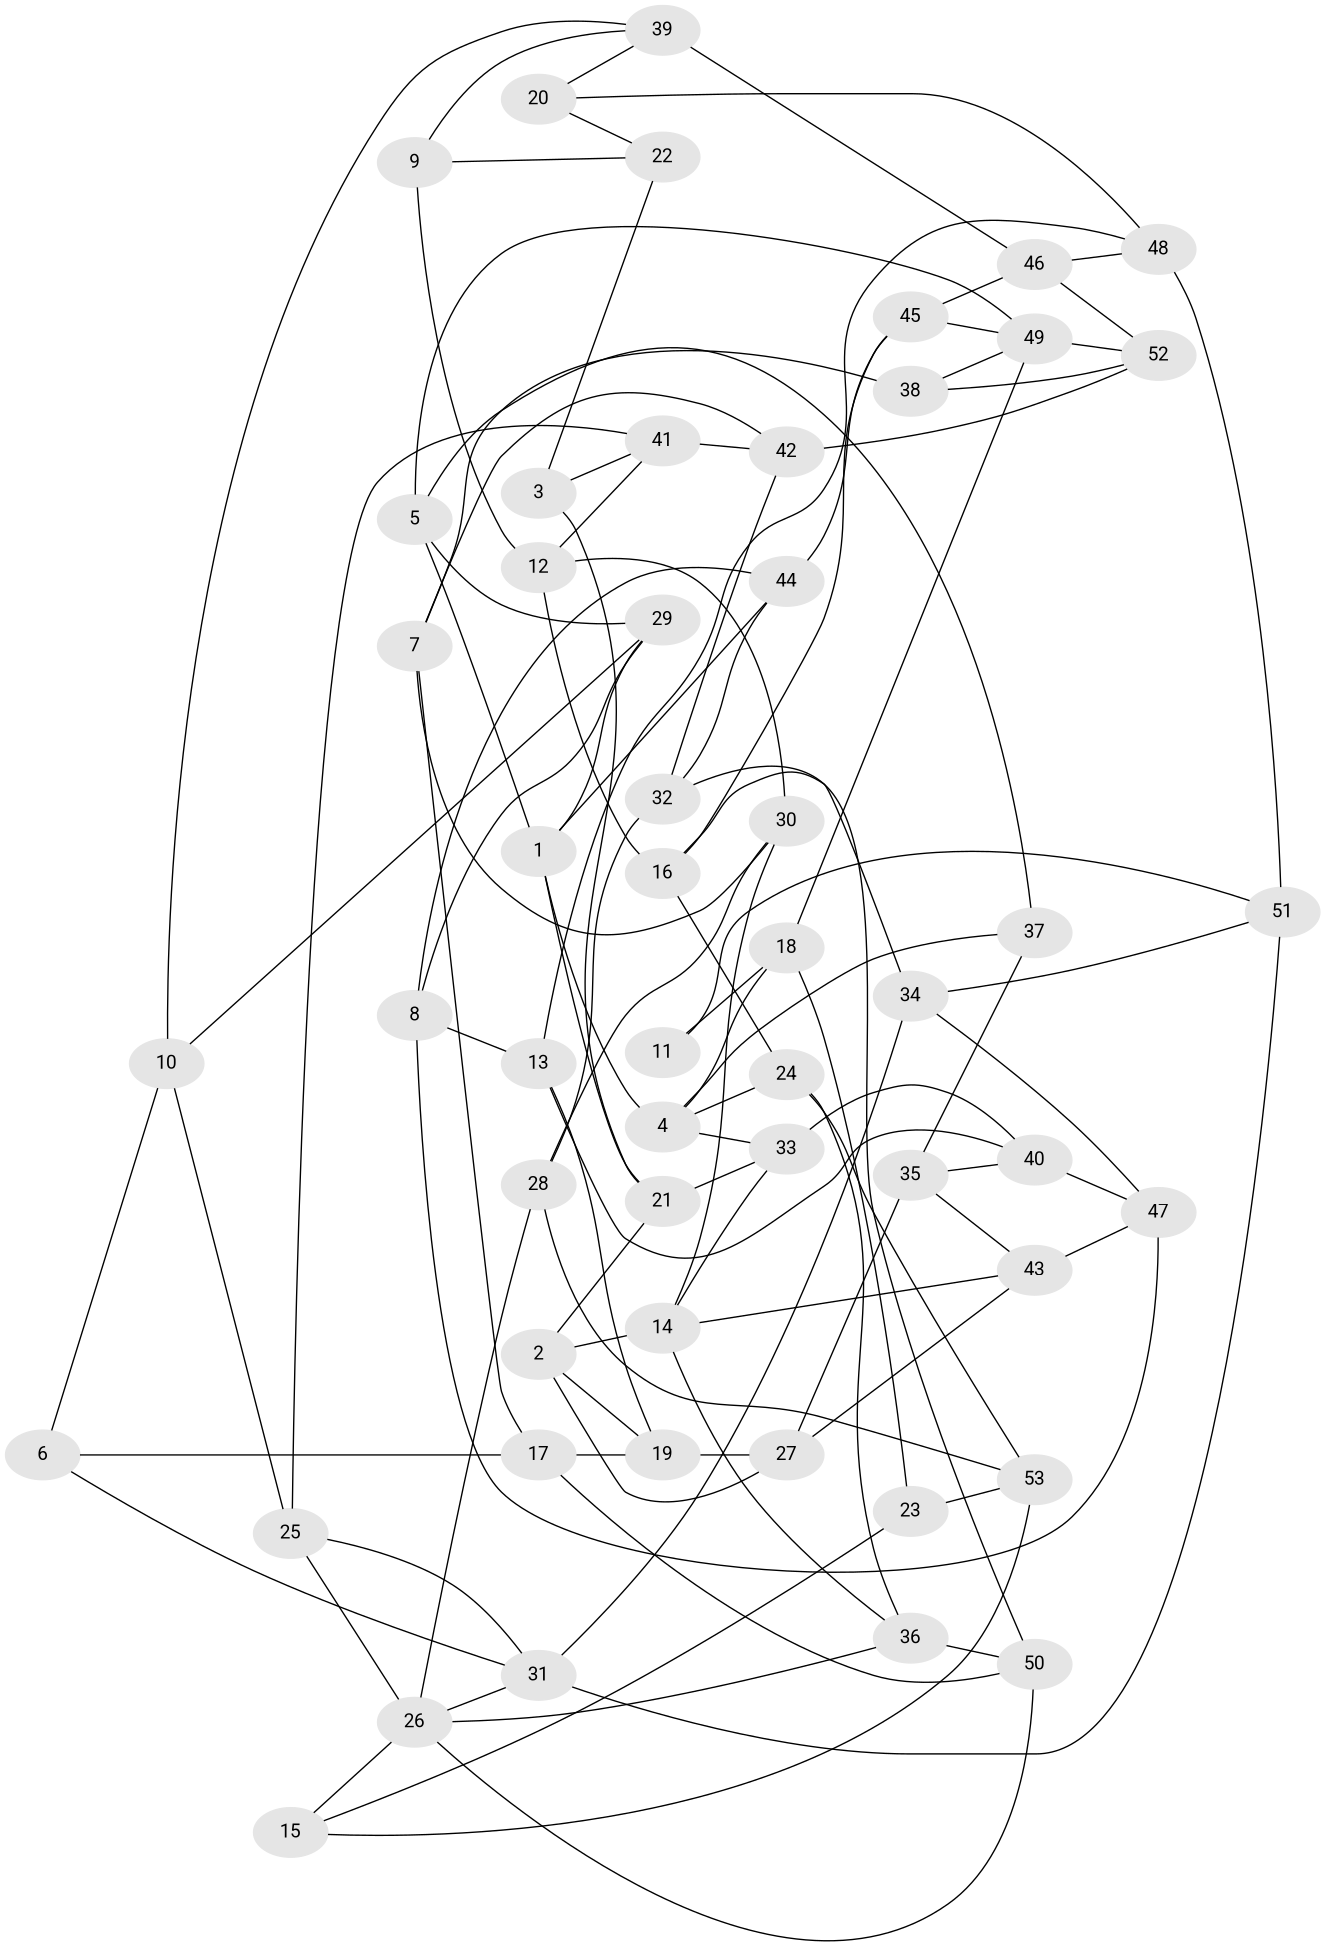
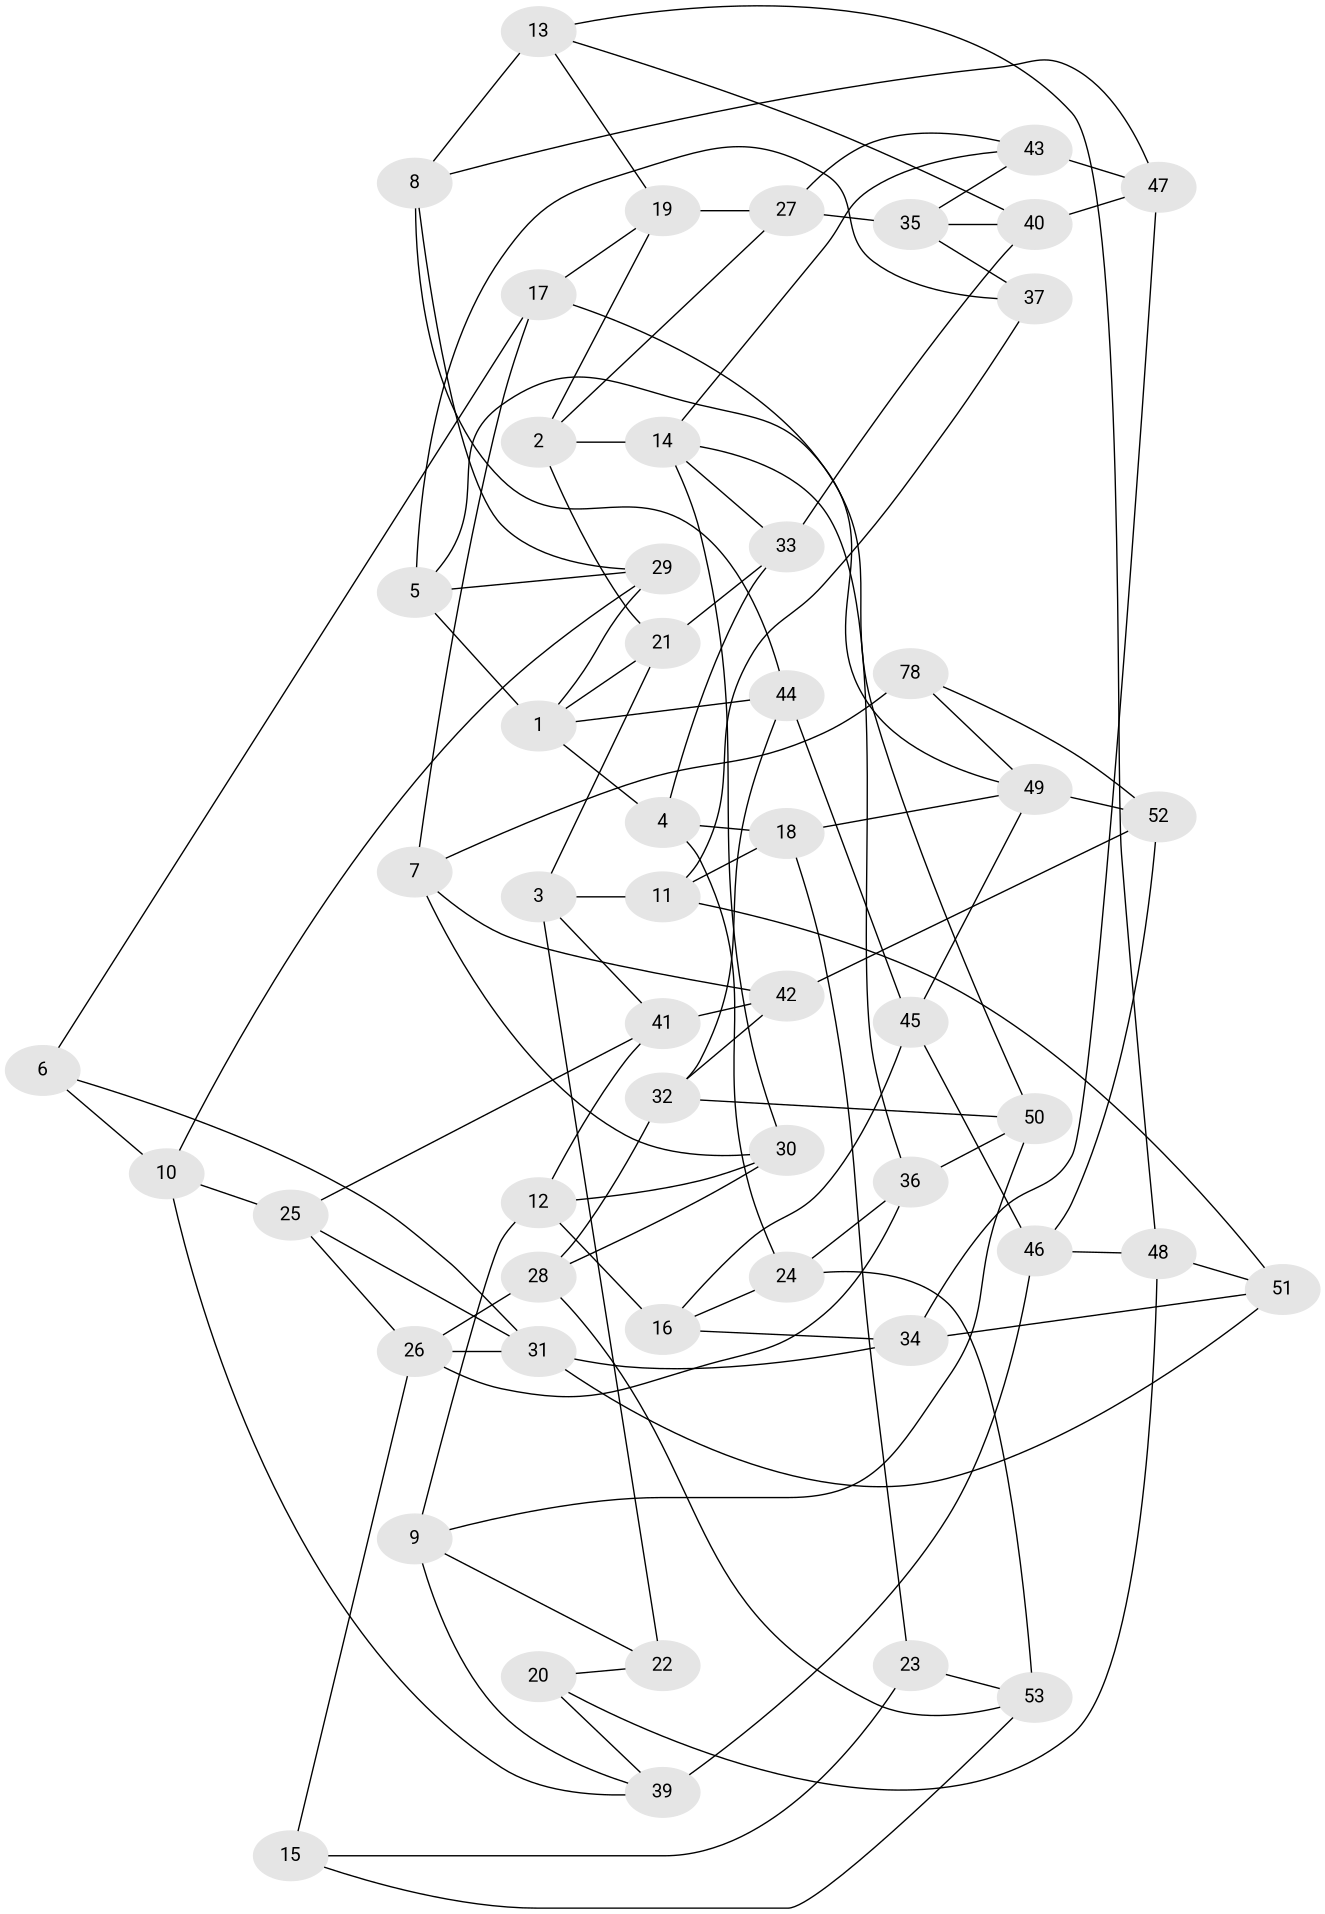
(911, 391) -> (911, 674)
none -> (601, 897)
(823, 987) -> (820, 588)
(788, 1936) -> (827, 1493)
